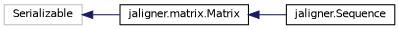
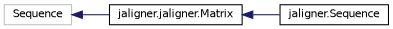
(43, 15) -> (38, 15)
(184, 15) -> (176, 15)
